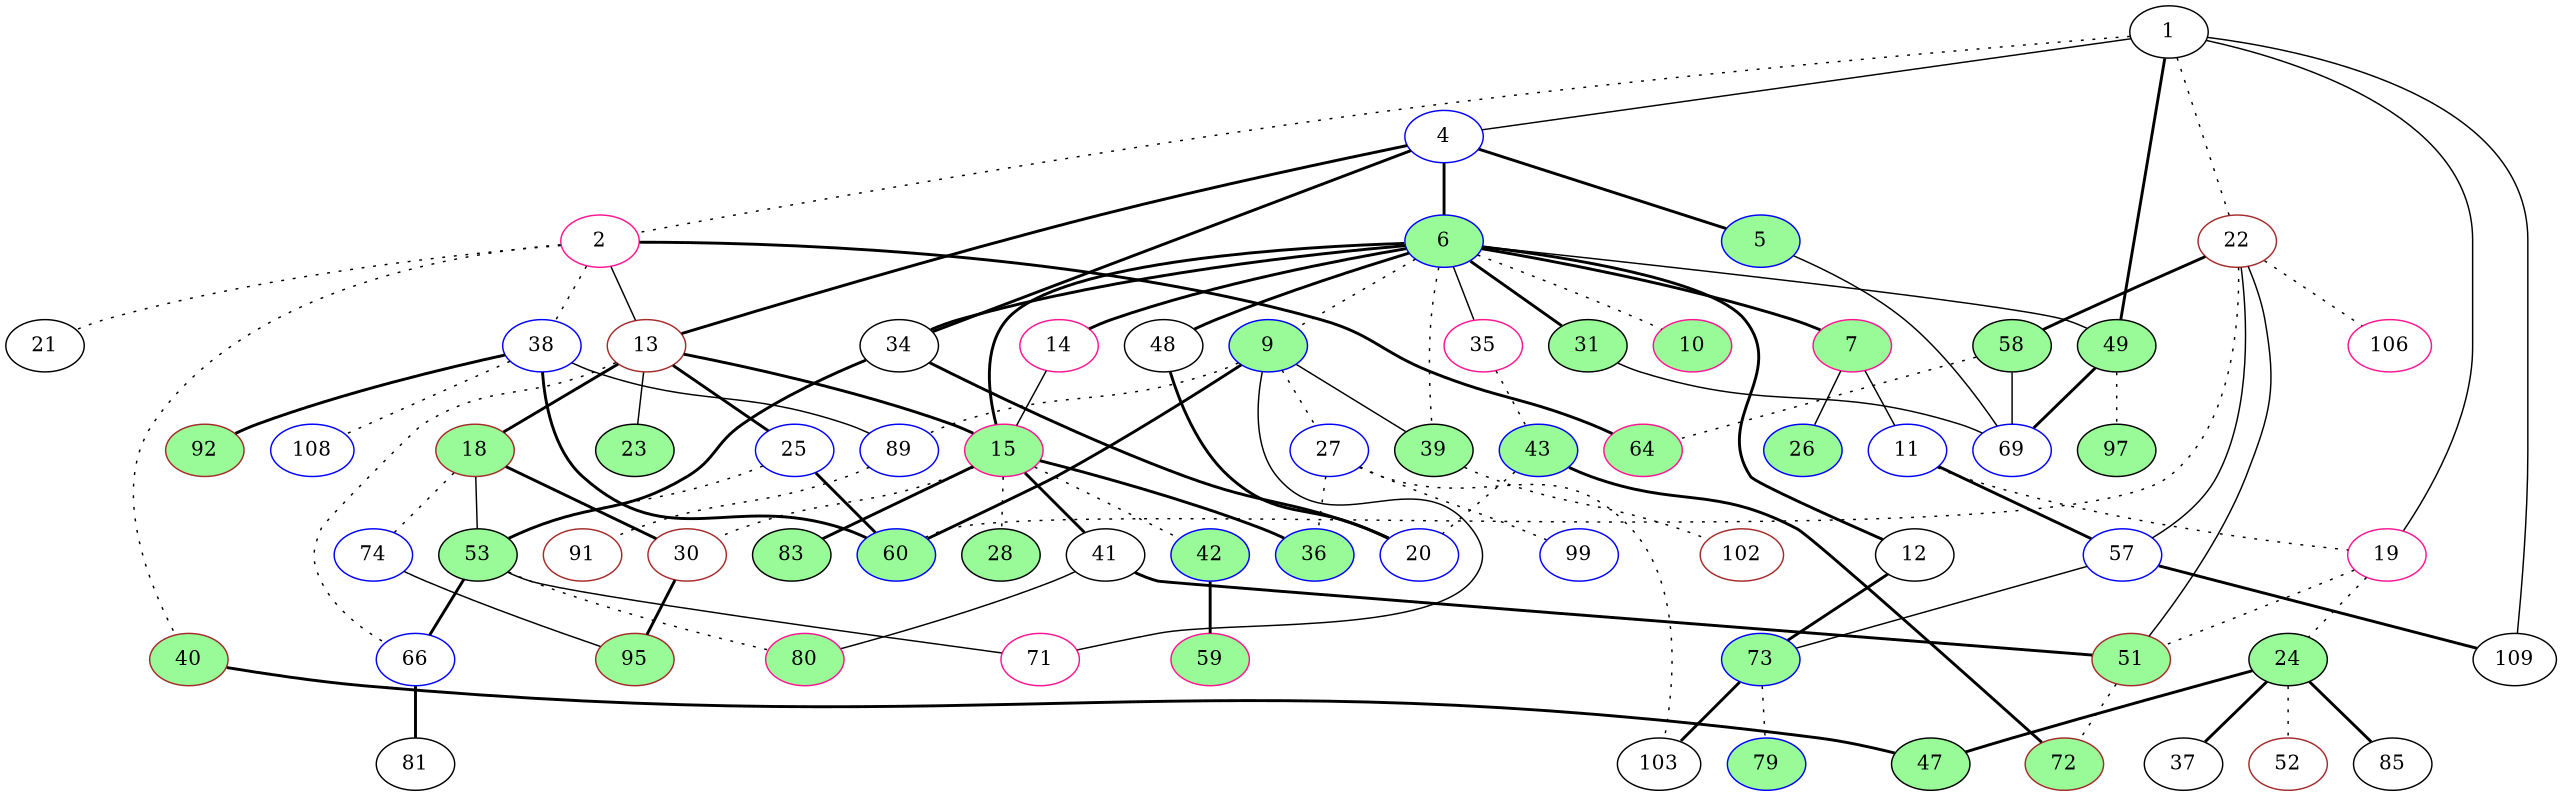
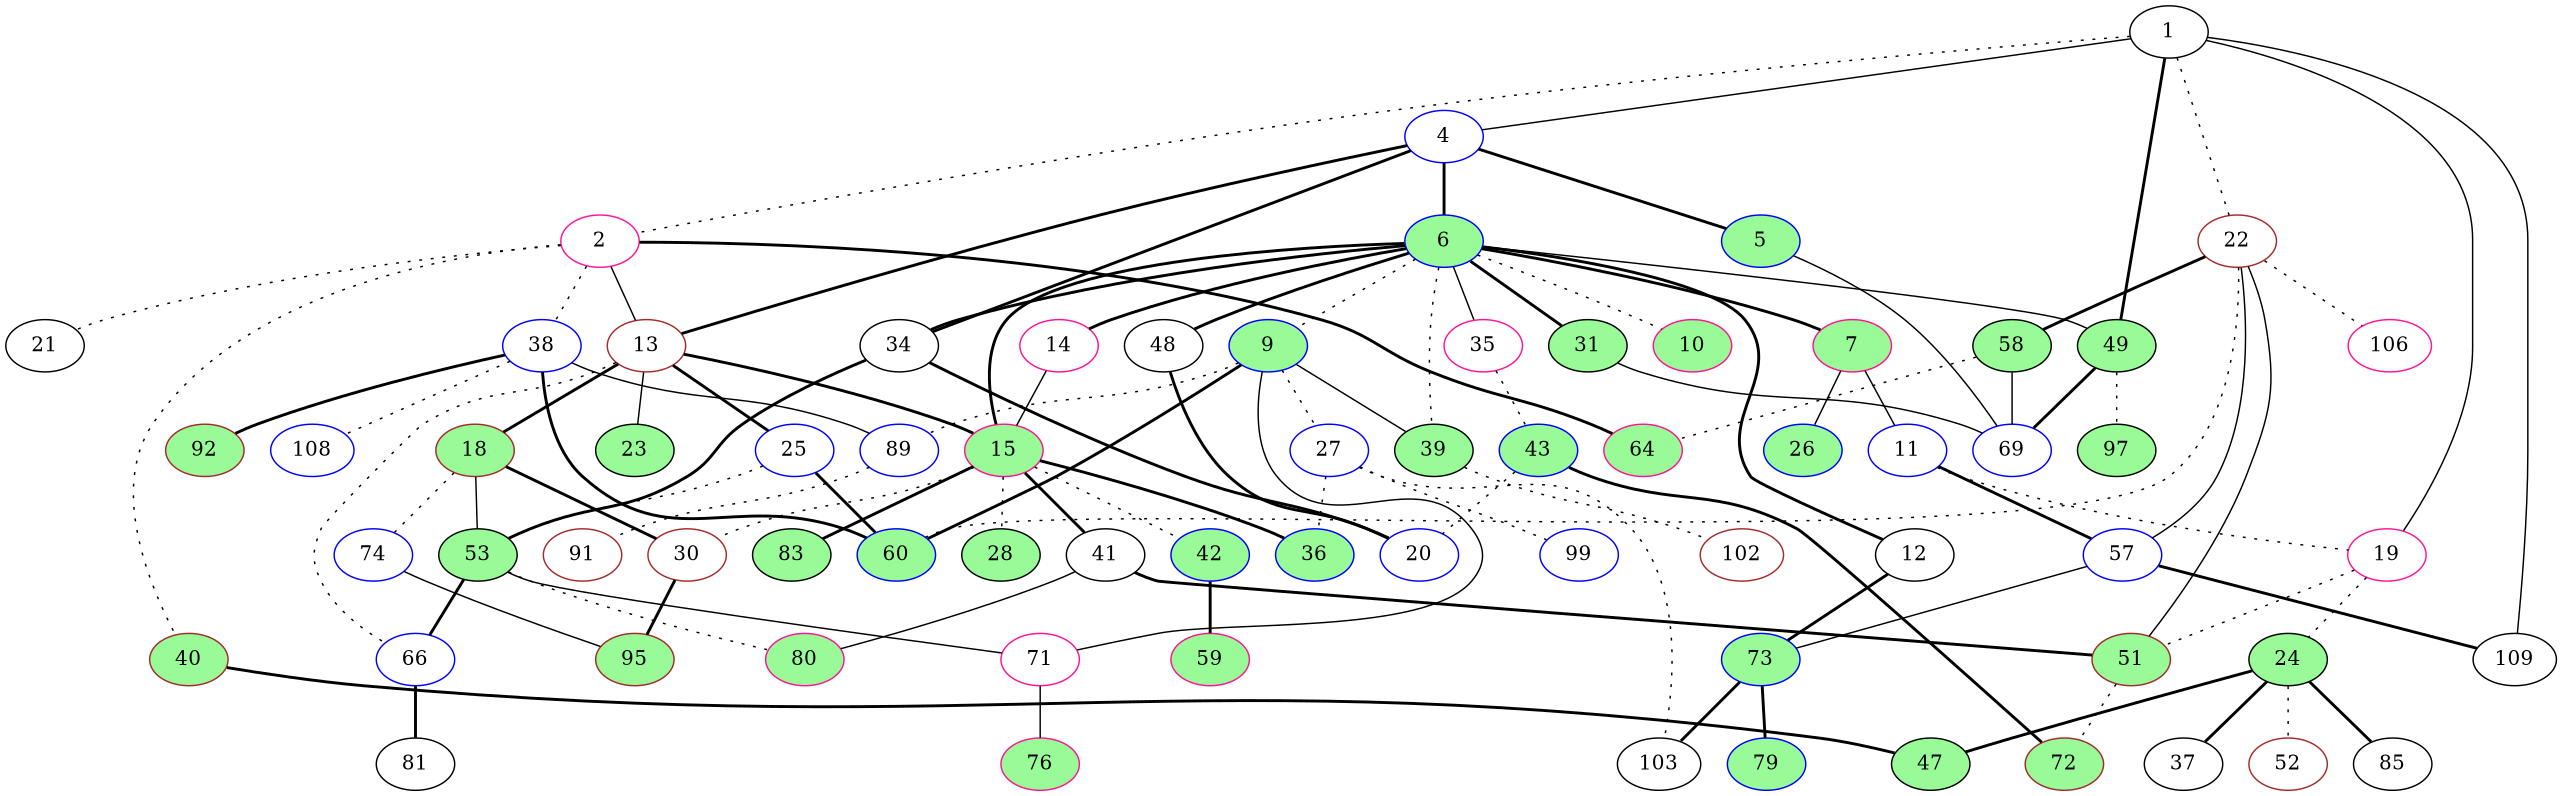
(1764, 712) -> (1764, 712)
none -> (1040, 764)
